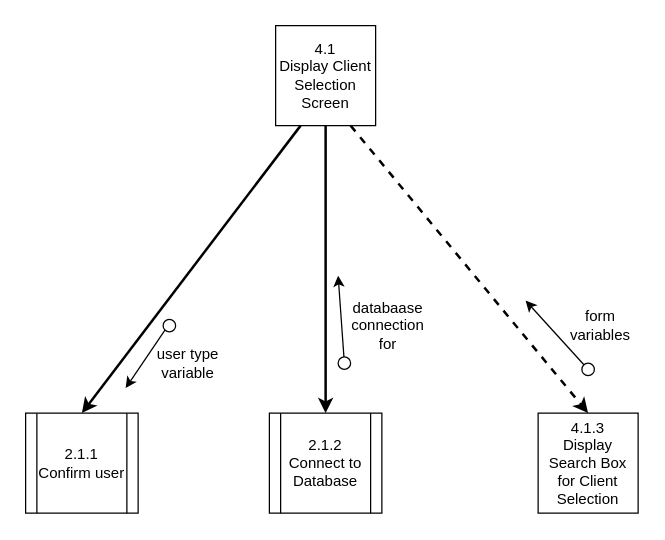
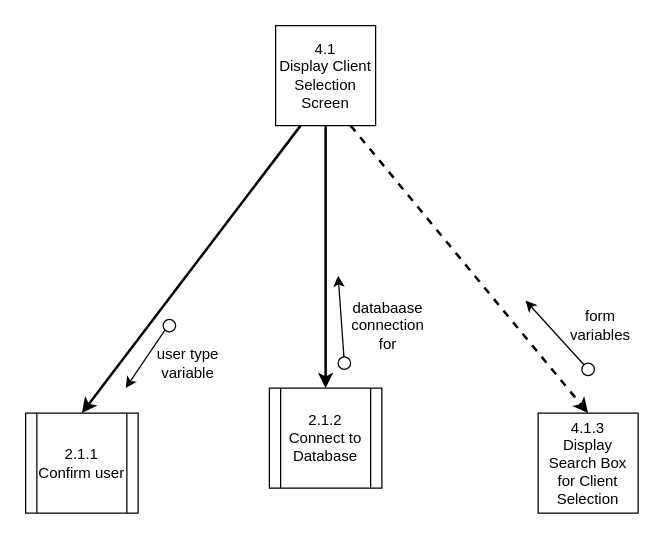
(326, 463) -> (326, 438)
